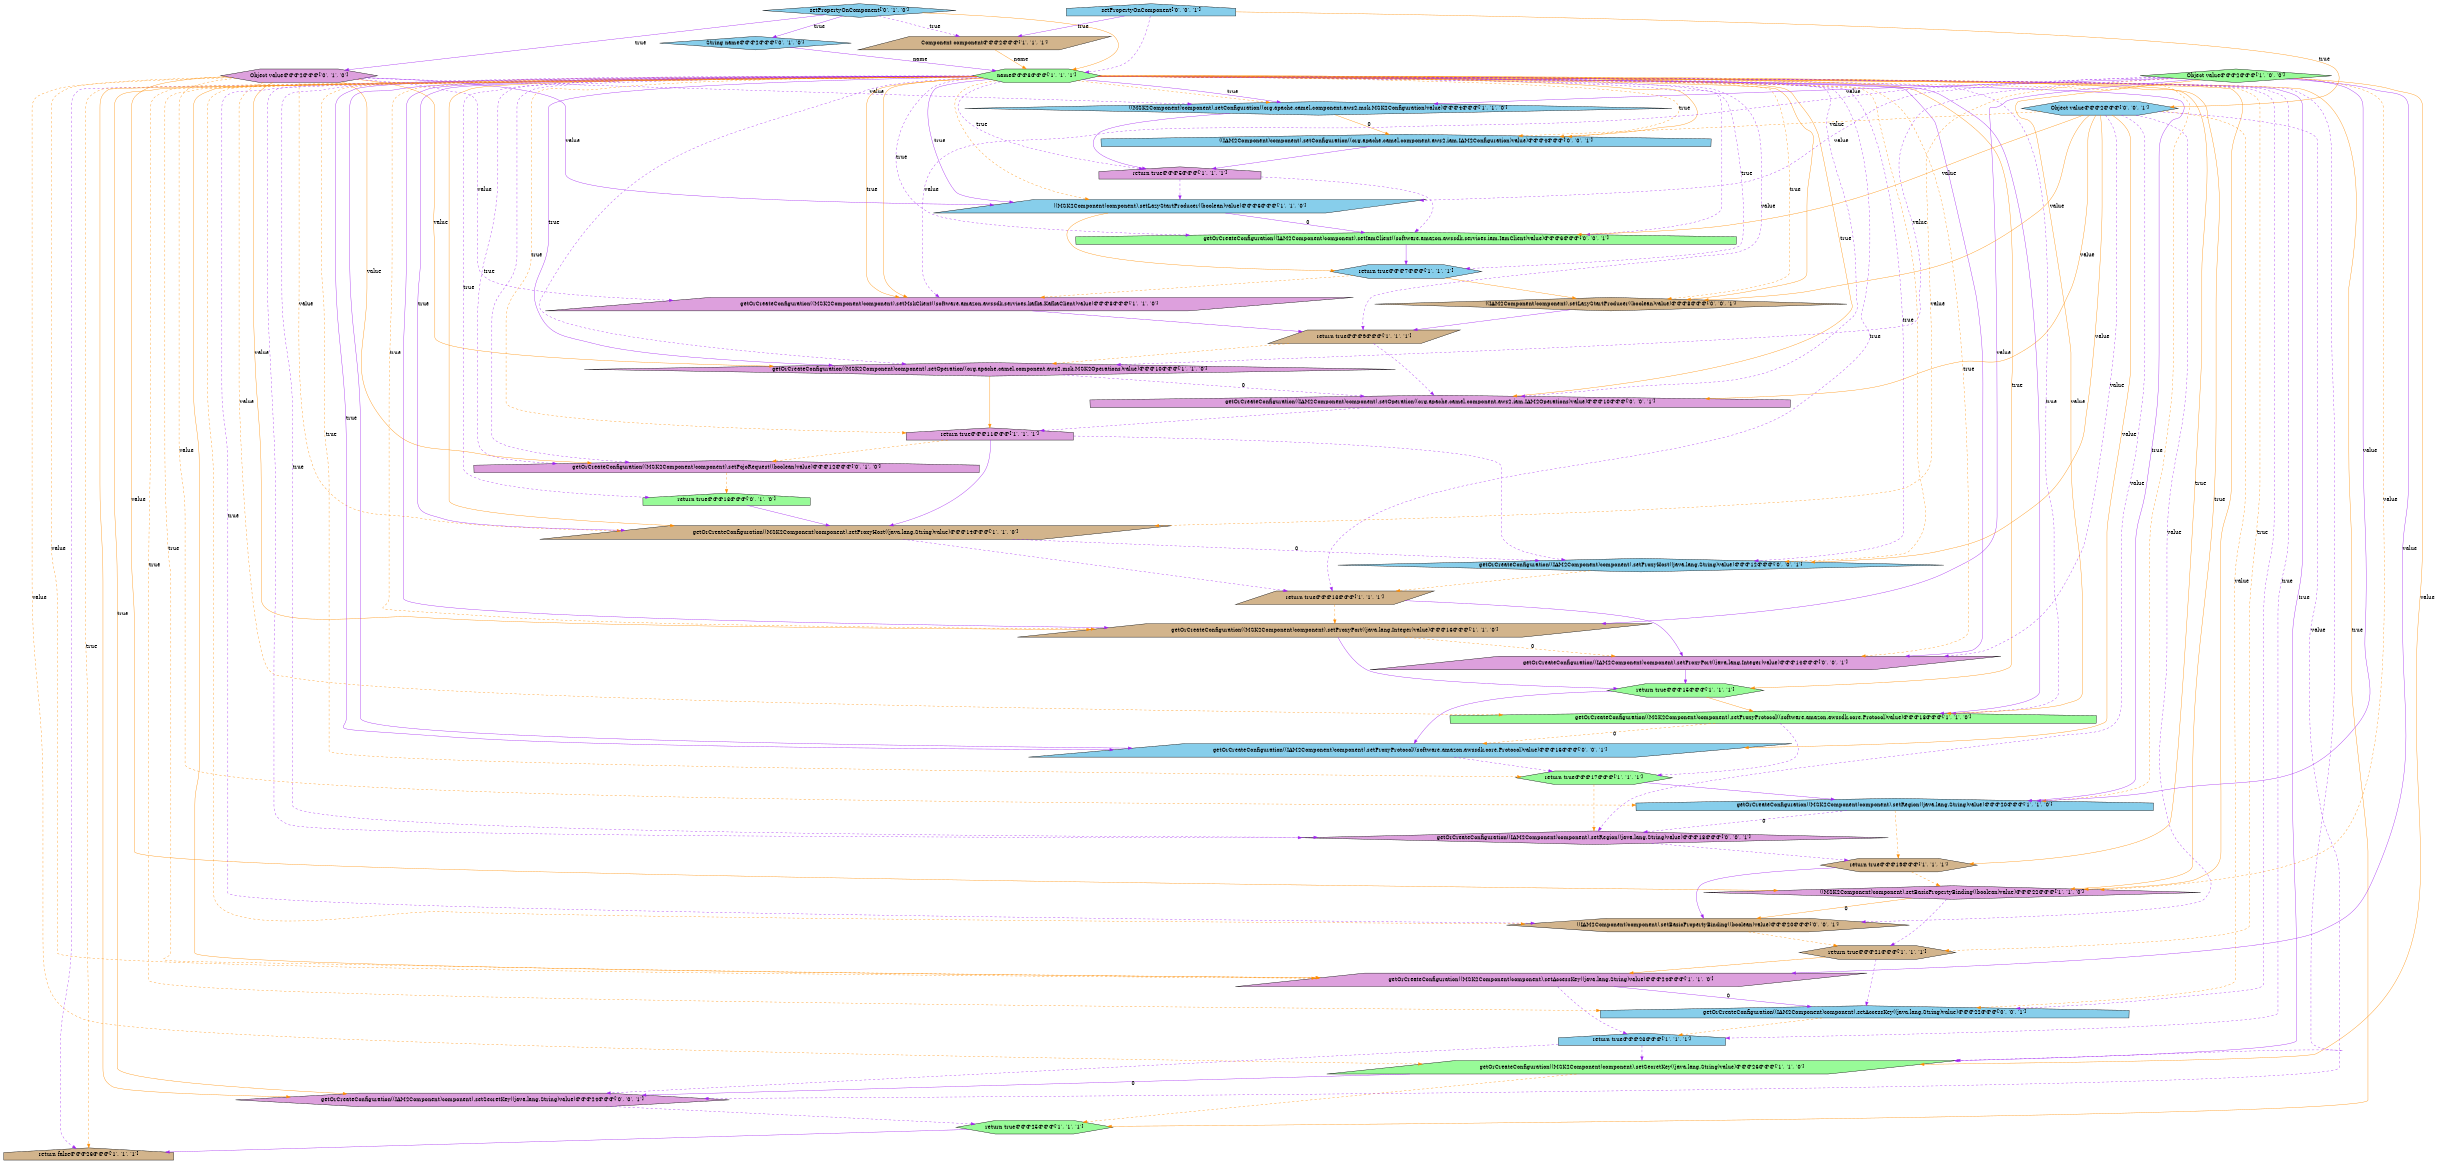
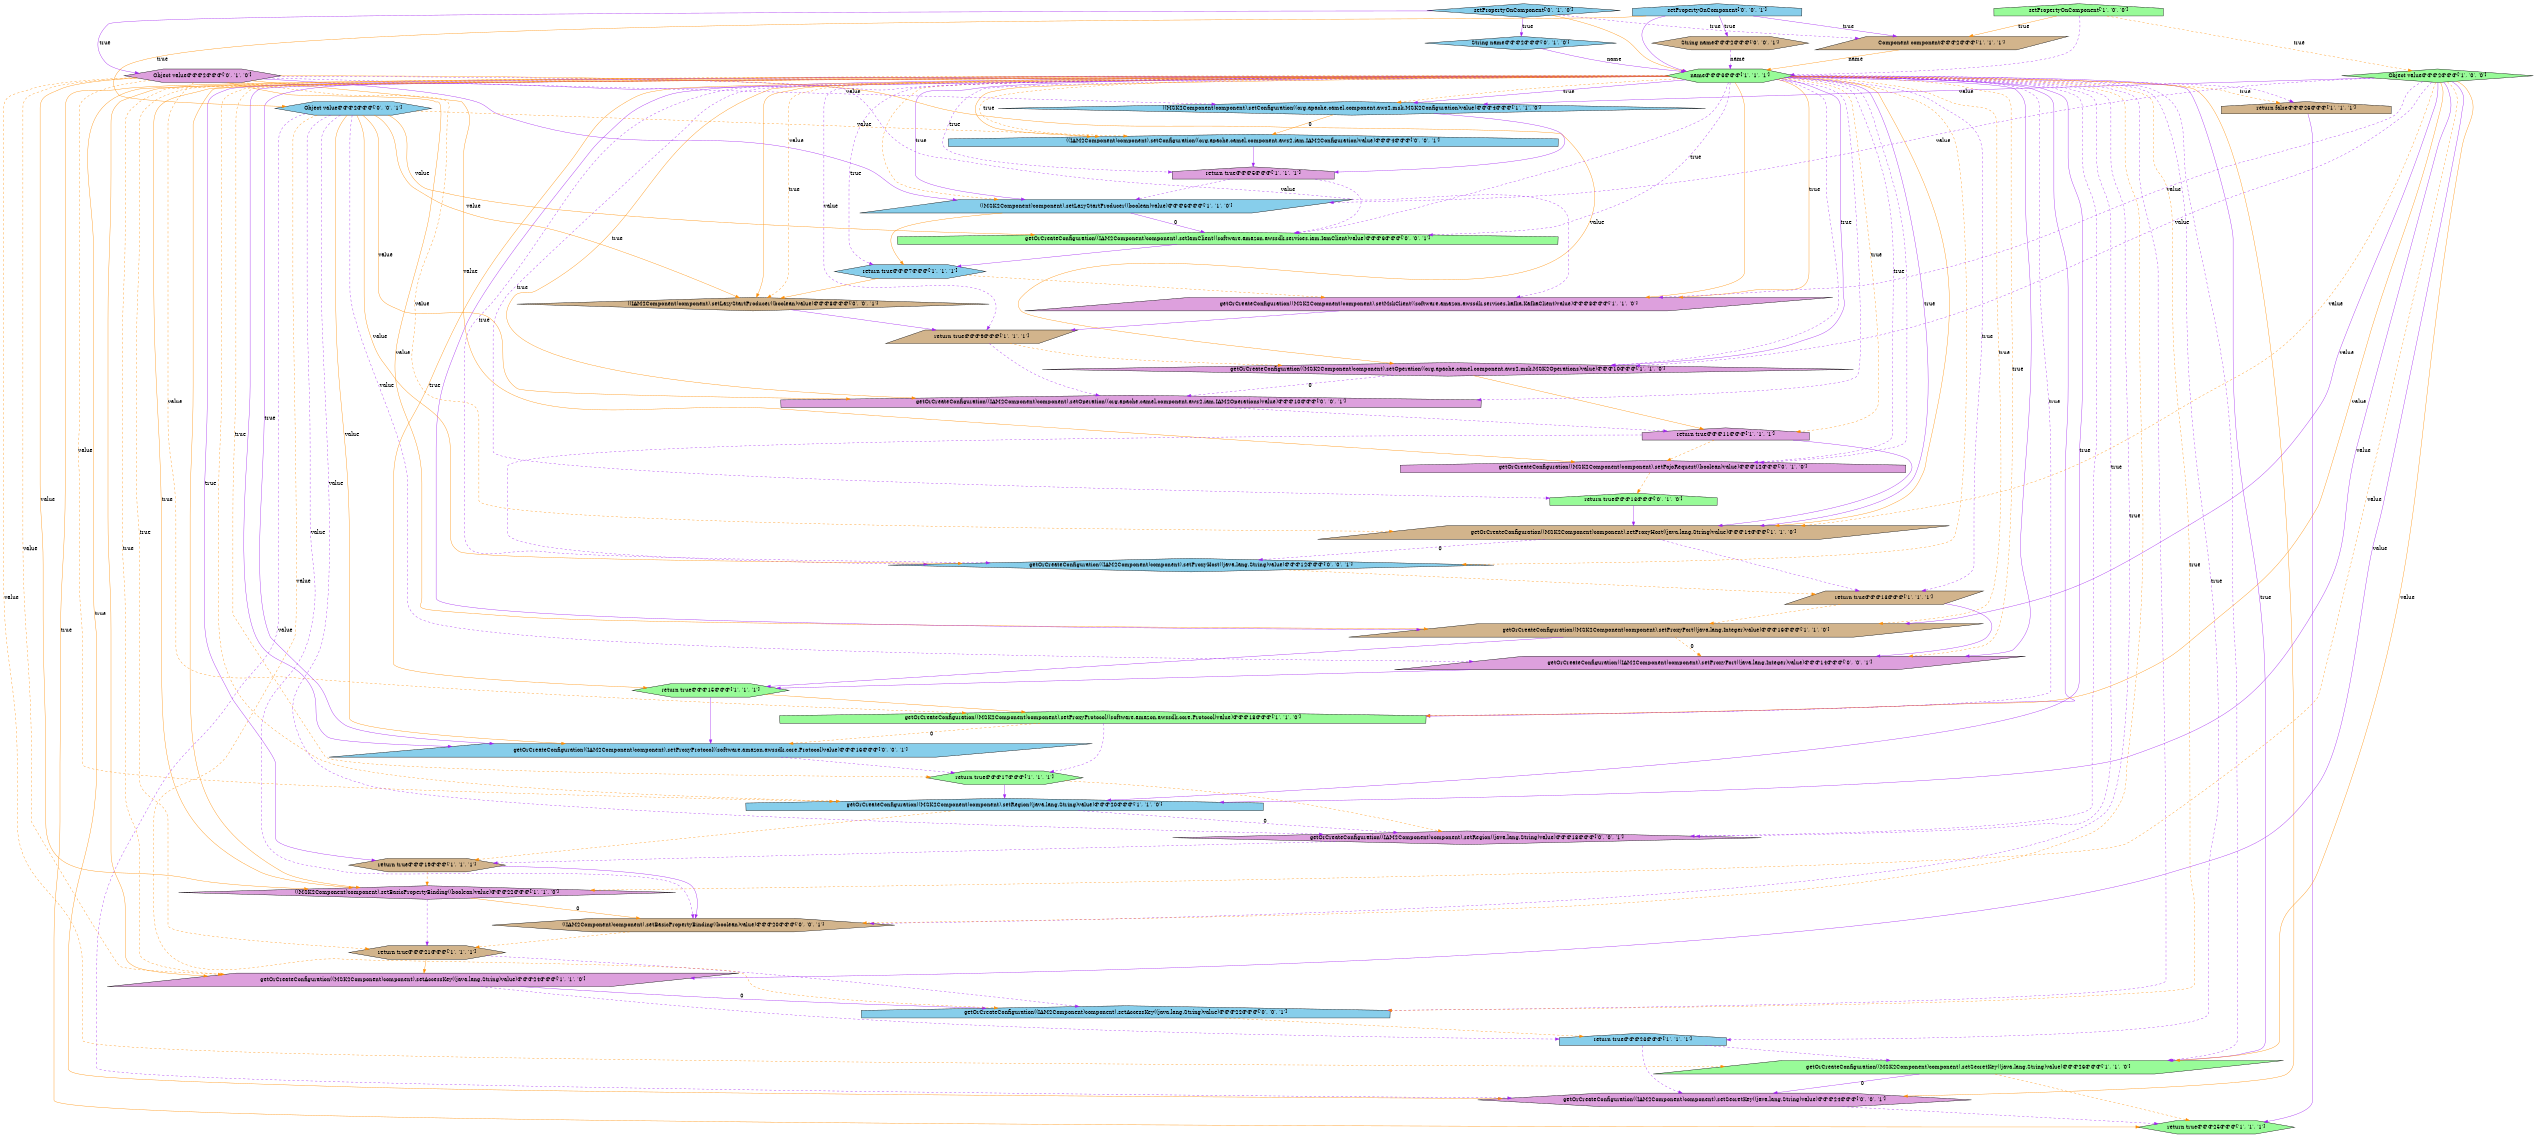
none -> (2079, 10)
none -> (1730, 43)
(1132, 58) -> (1646, 46)
(2207, 167) -> (219, 93)
(569, 1141) -> (2313, 633)
